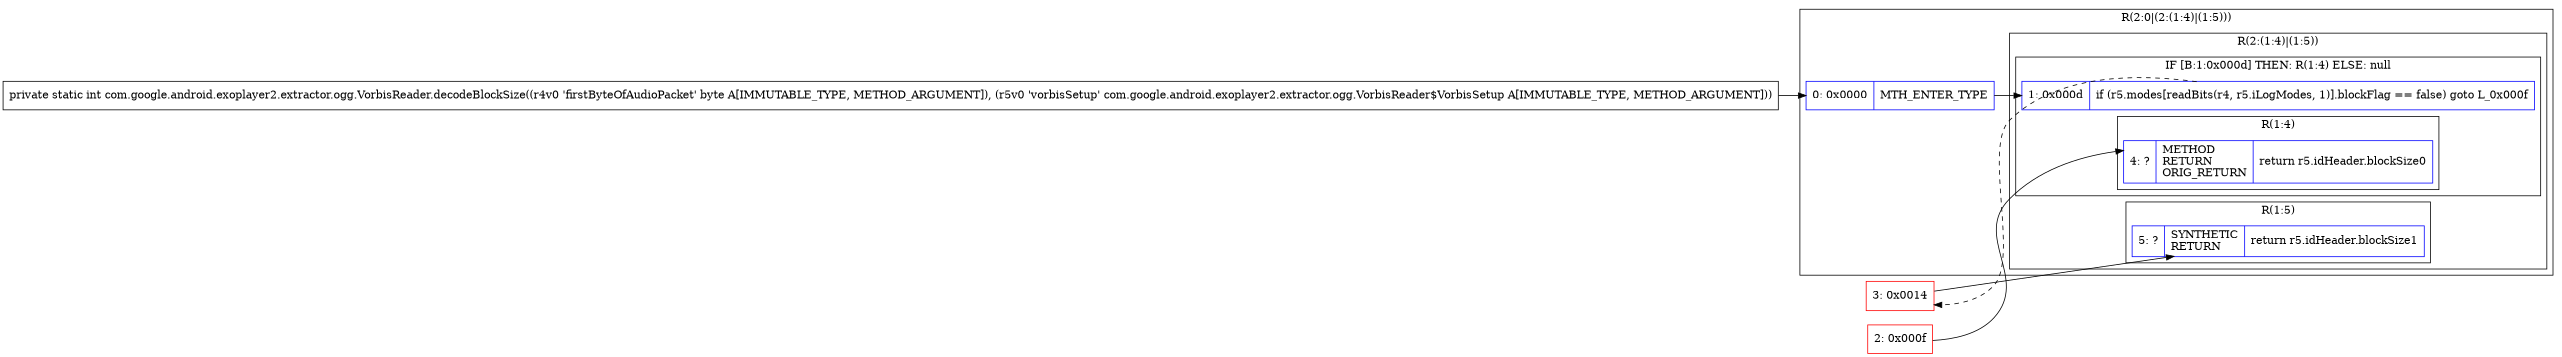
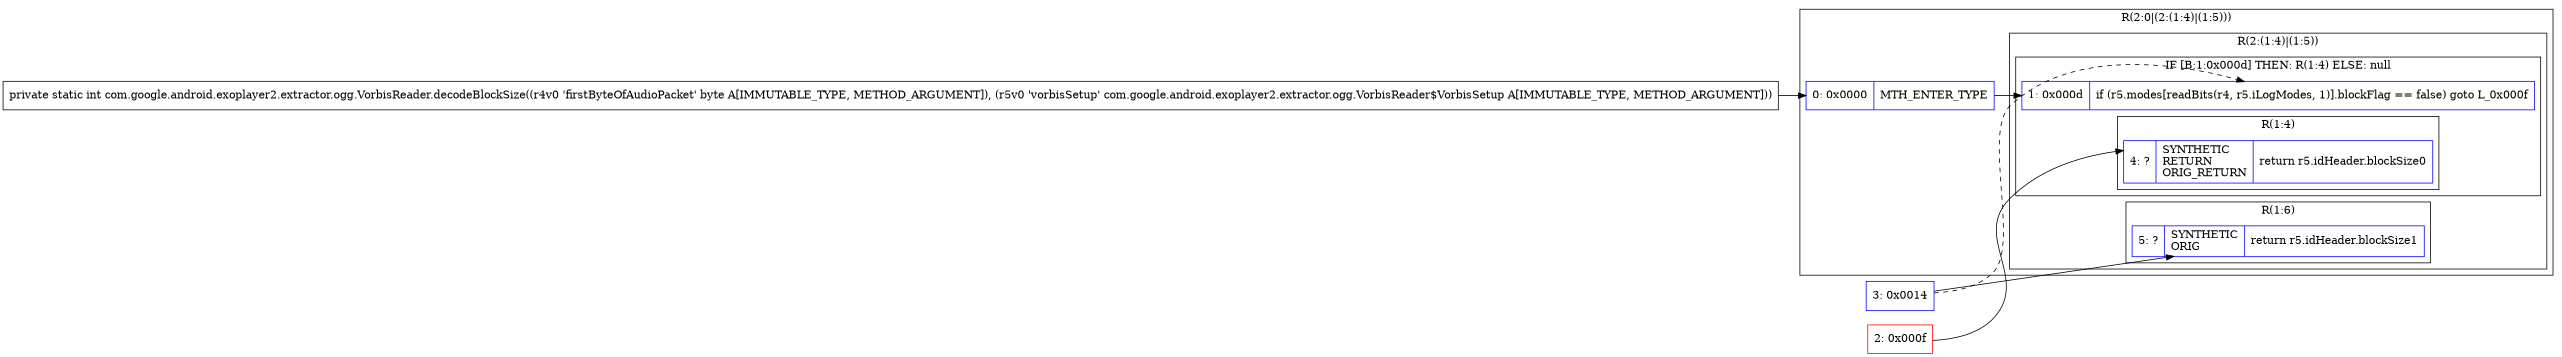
(2003, 133) -> (2021, 98)
(2189, 150) -> (2196, 150)
(2278, 211) -> (2278, 211)
(2196, 247) -> (2186, 247)
(1900, 296) -> (1900, 296)
